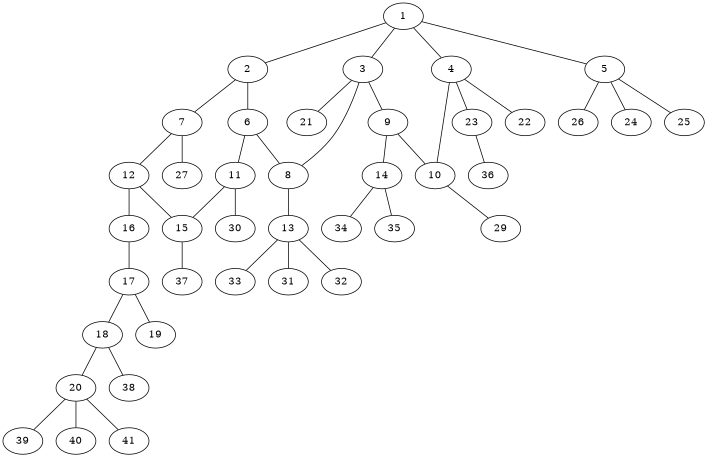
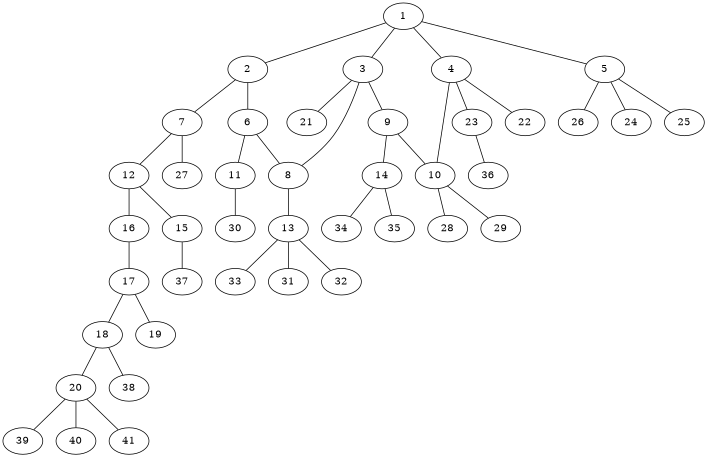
(209, 202) -> none
none -> (448, 229)
